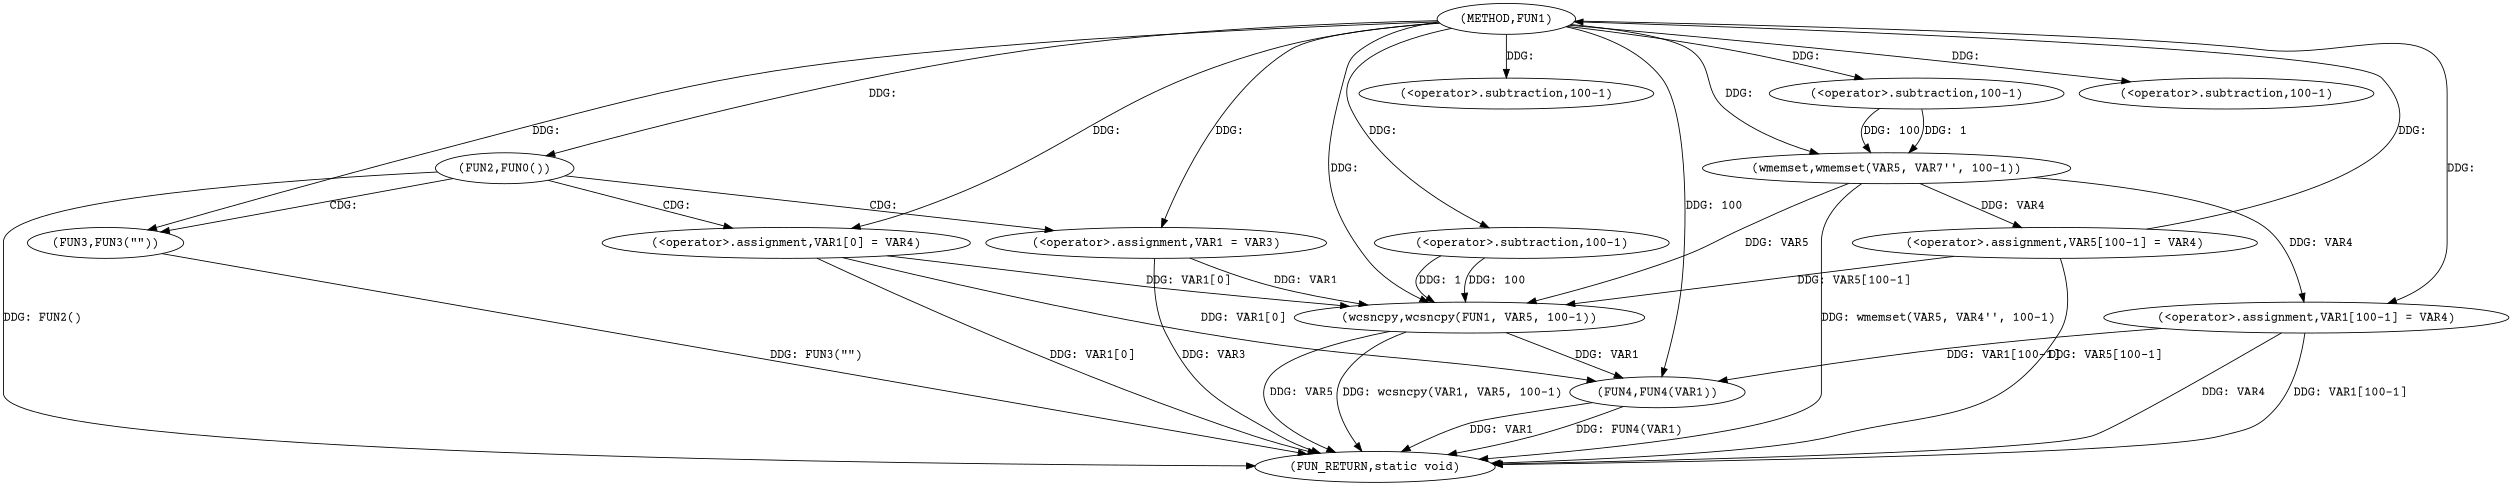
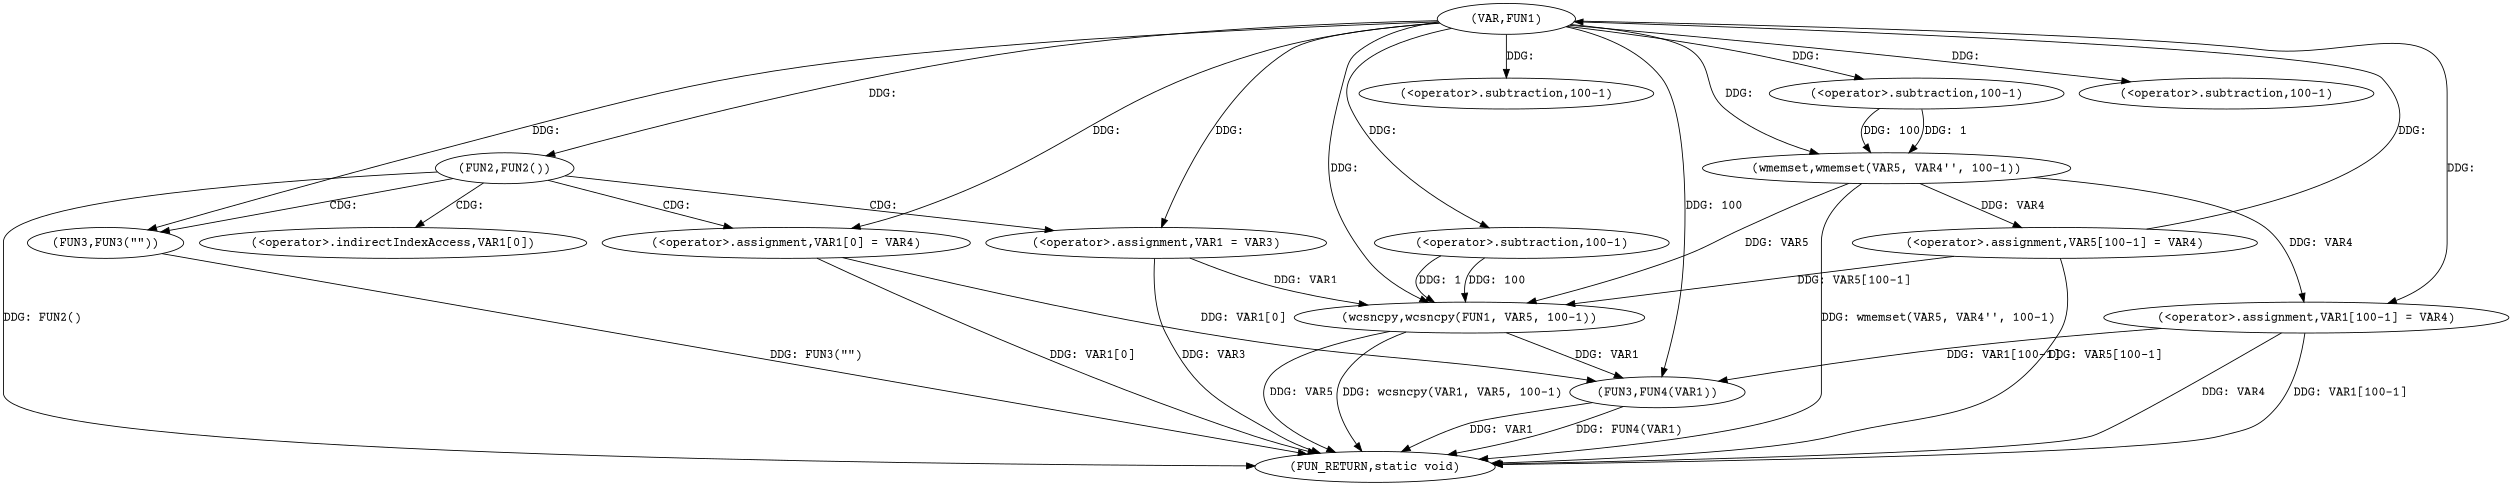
(1506, 19) -> (1506, 19)
(505, 168) -> (505, 168)
(1887, 168) -> (1887, 168)
none -> (393, 243)
(1114, 283) -> none
(1657, 392) -> (1657, 392)
